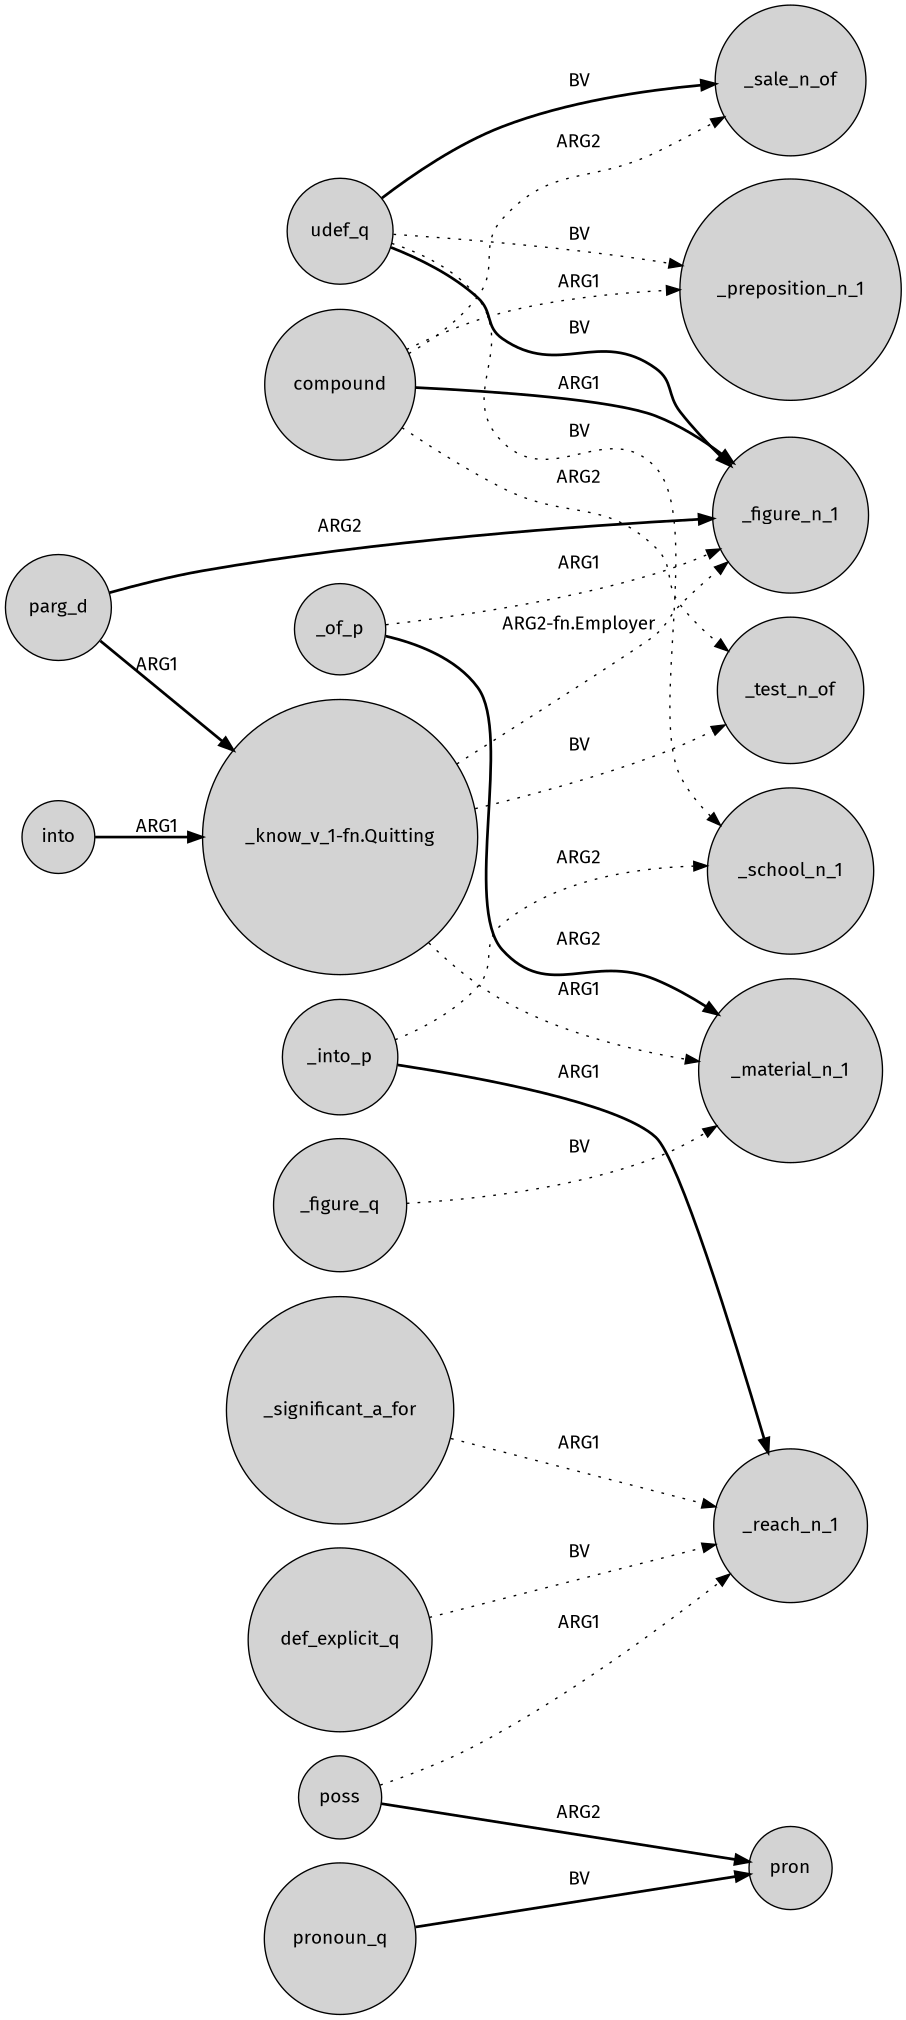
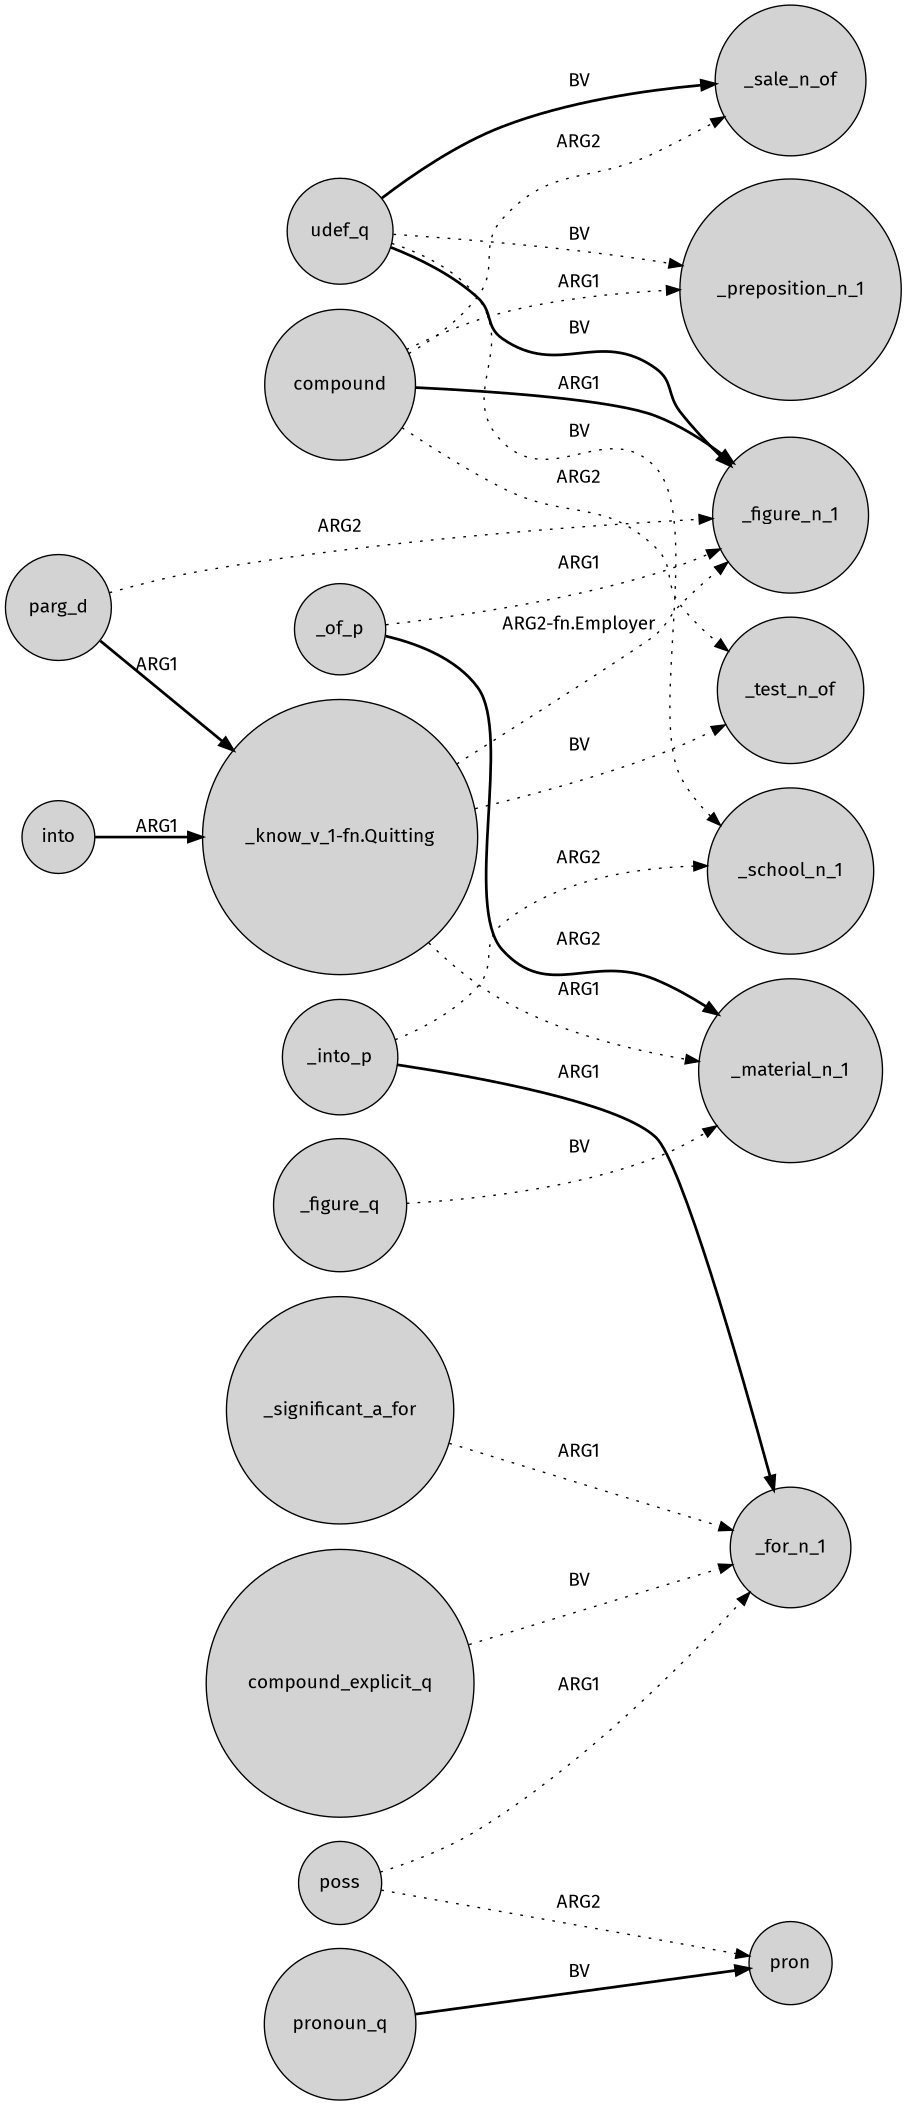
(403, 543) -> (403, 543)
(791, 1526) -> (791, 1547)
(340, 1640) -> (340, 1683)
(558, 1832) -> (558, 1922)
